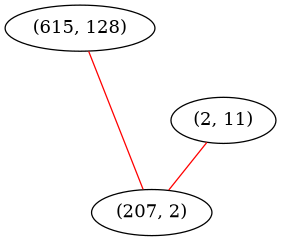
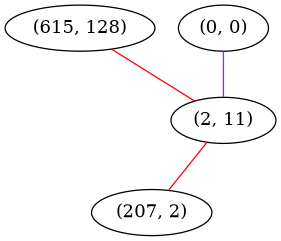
none -> (223, 28)
(116, 120) -> (153, 75)
